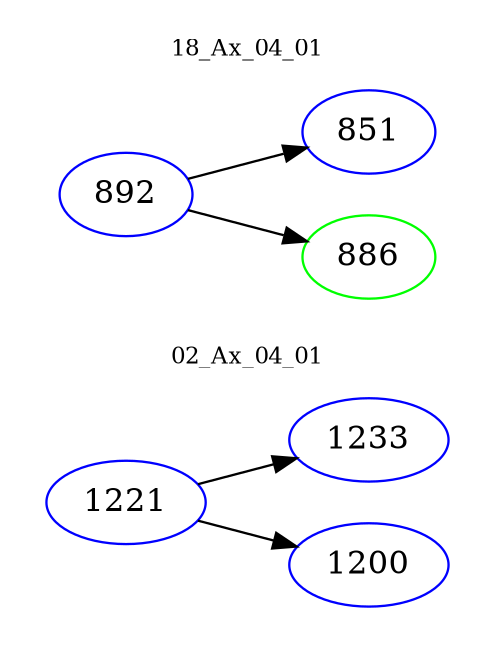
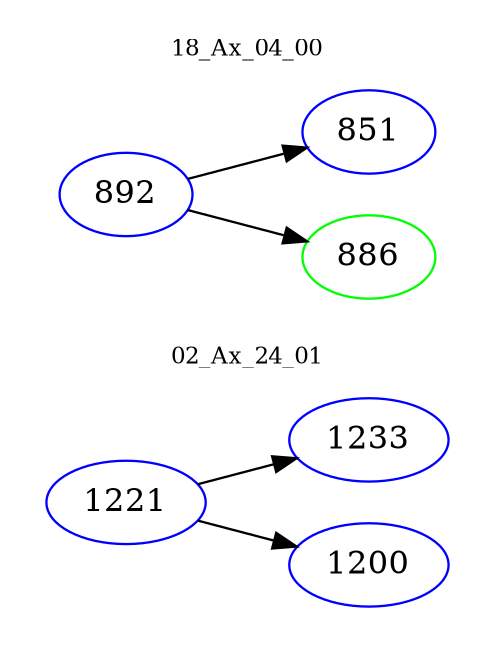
(247, 50) -> (247, 50)
(247, 358) -> (247, 358)
